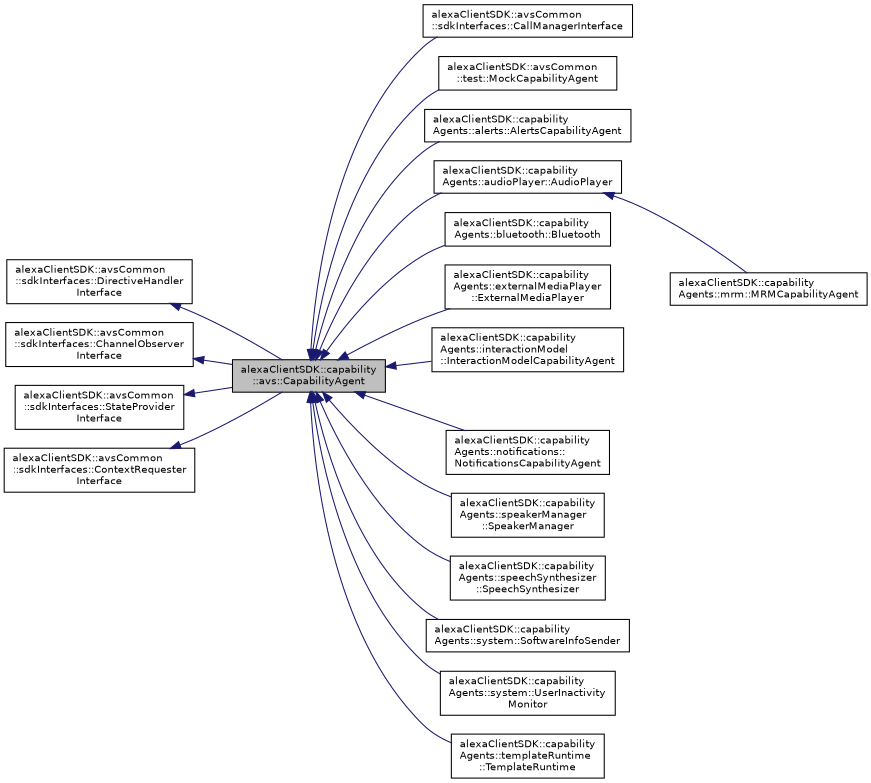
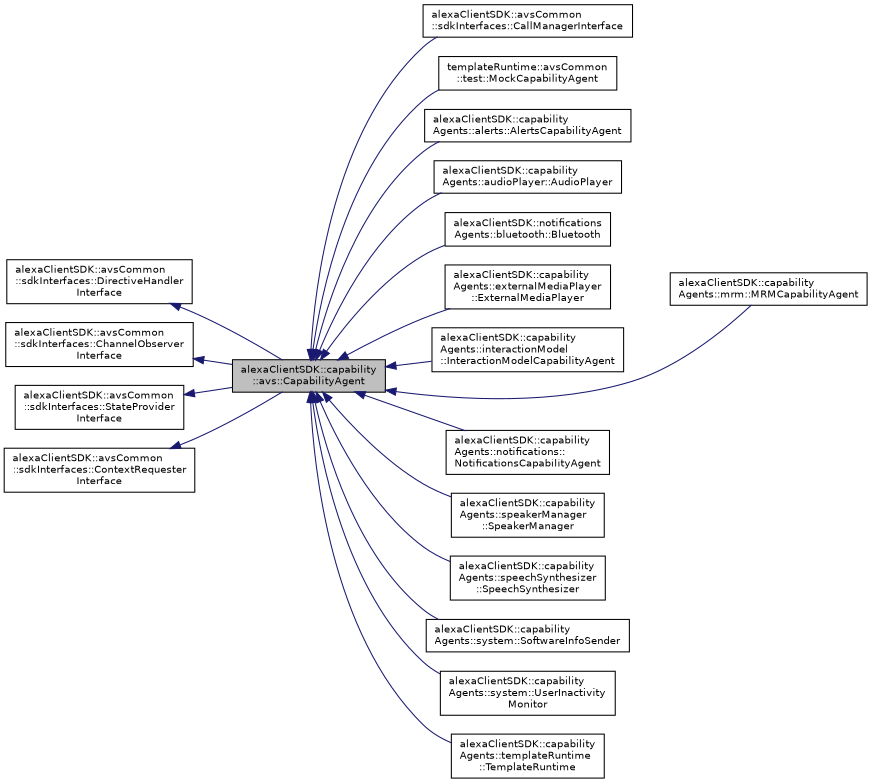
(528, 73) -> (528, 73)
(528, 229) -> (528, 229)
(683, 230) -> (586, 392)
